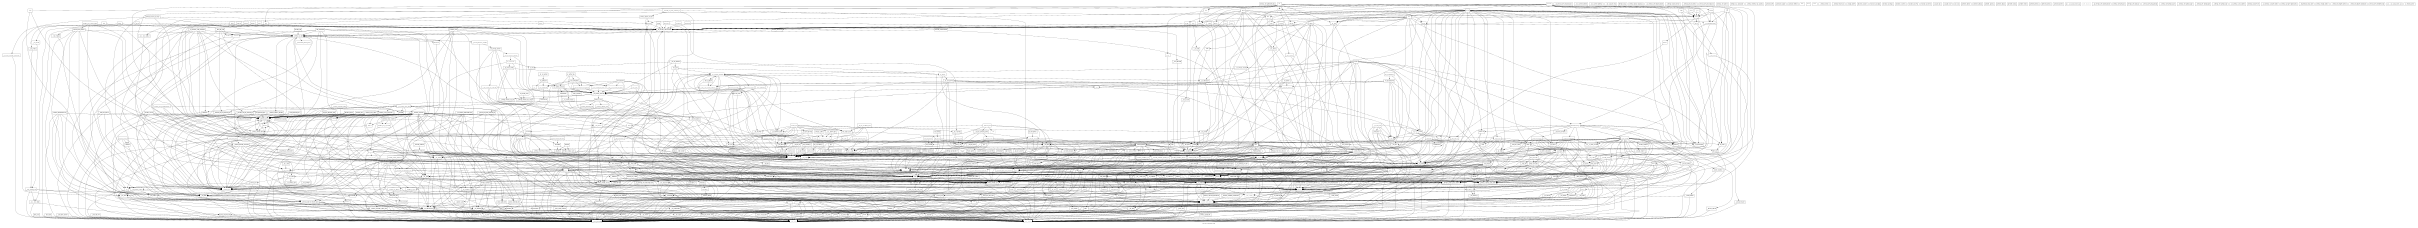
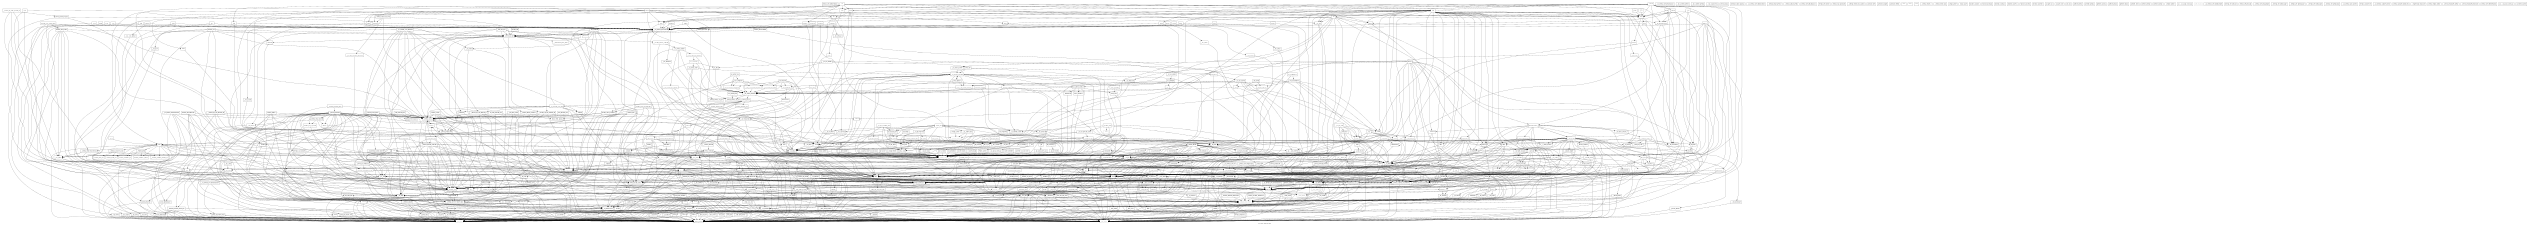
none -> (1963, 4)
(568, 100) -> none
